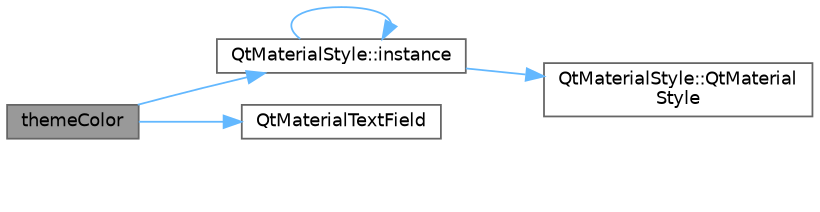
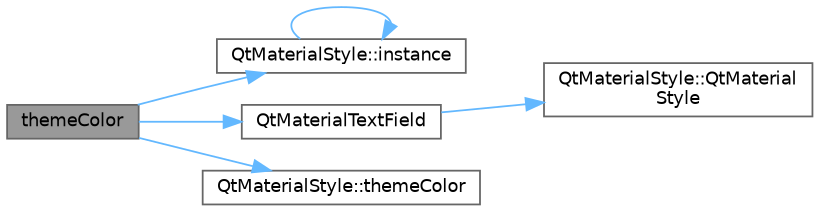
(496, 71) -> (484, 108)
none -> (341, 188)
